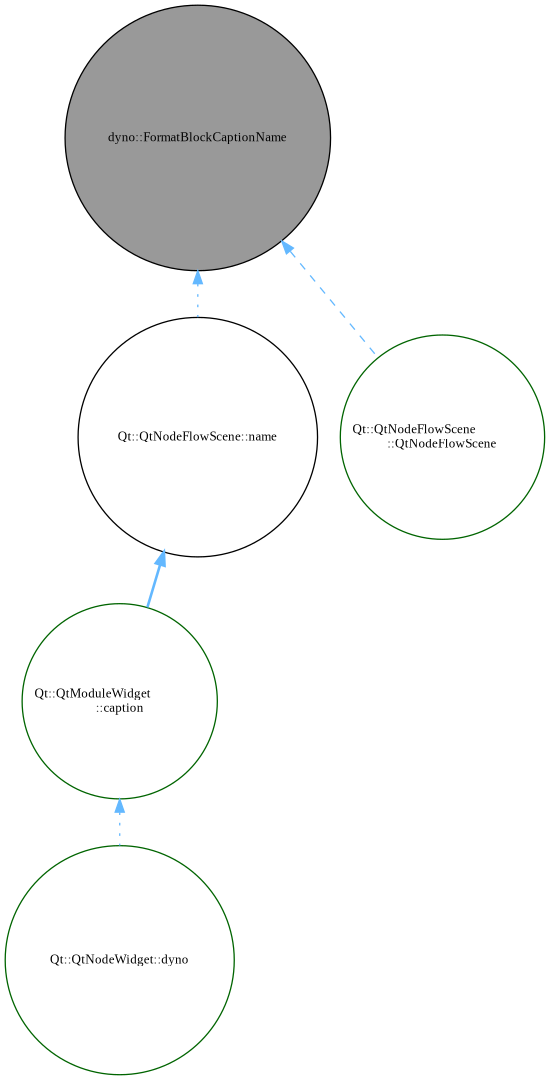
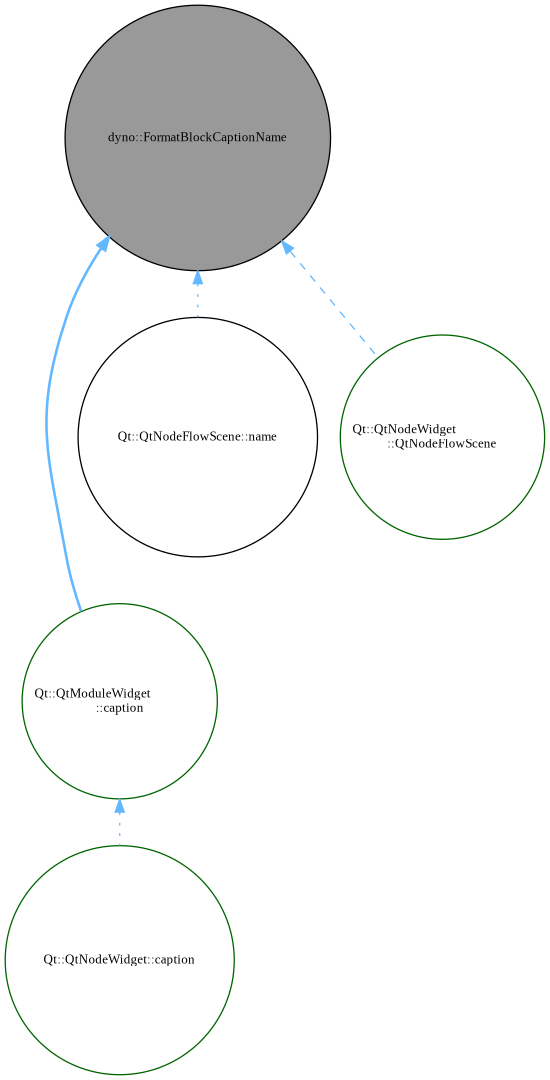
(442, 437) -> (442, 437)
(154, 586) -> (47, 426)
(120, 960) -> (120, 960)
